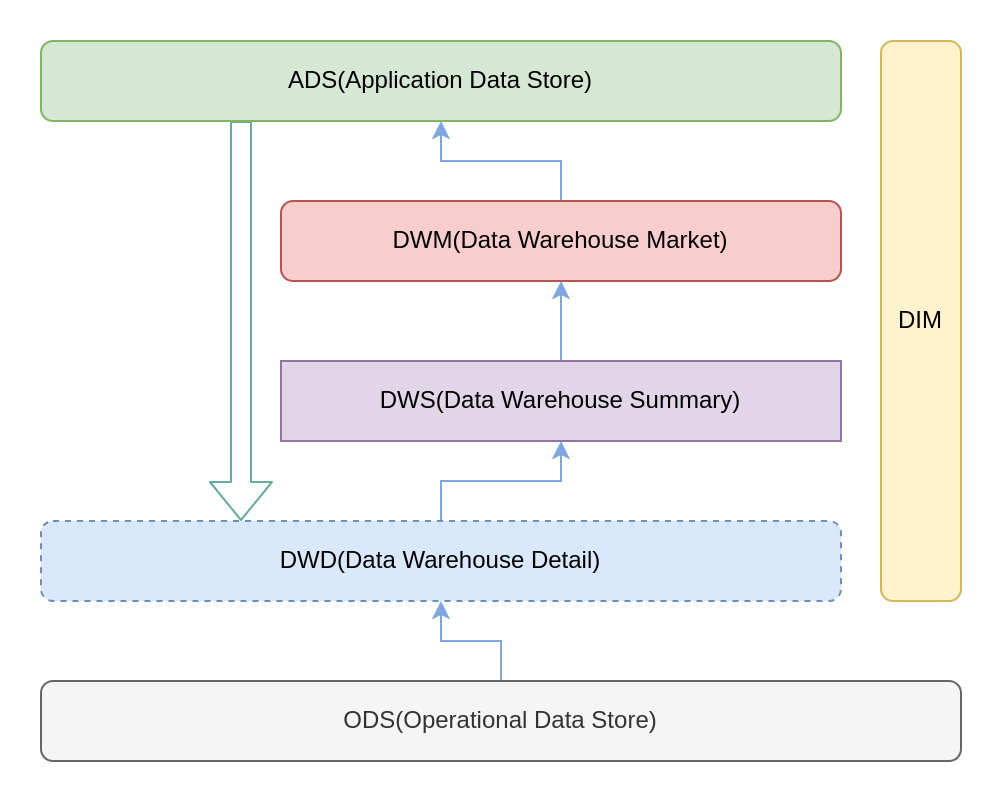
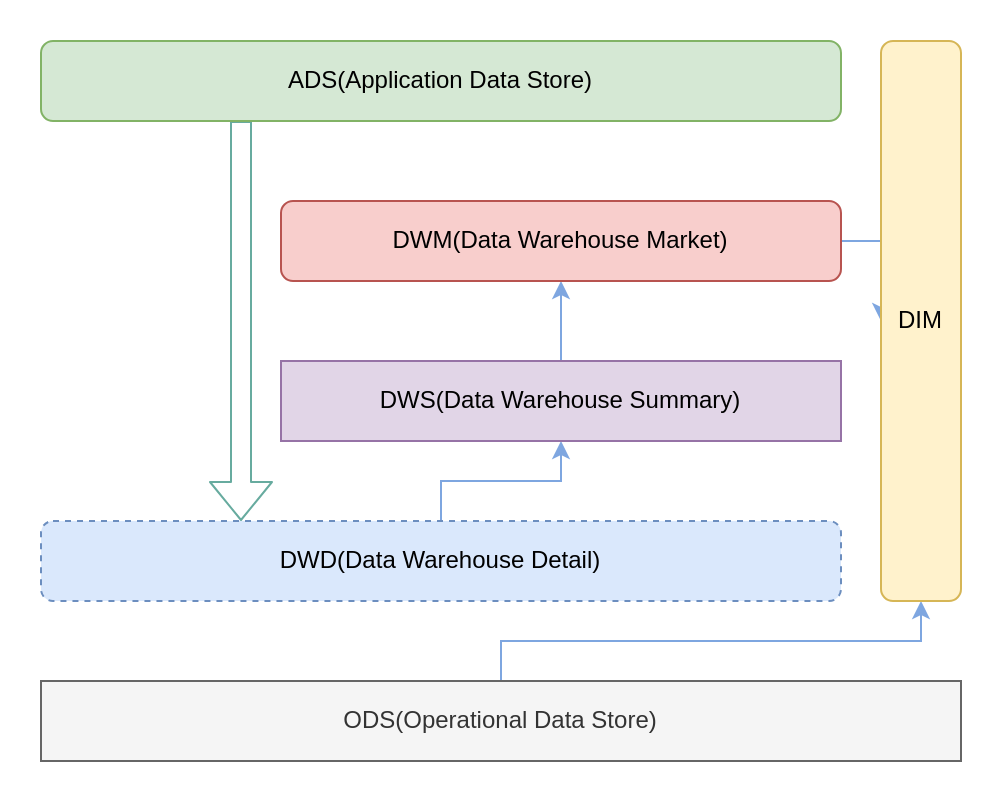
(508, 161) -> (862, 241)
(459, 641) -> (723, 641)
(501, 721) -> (501, 721)
